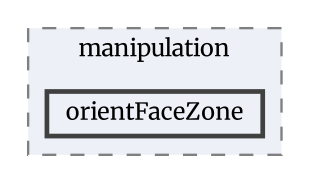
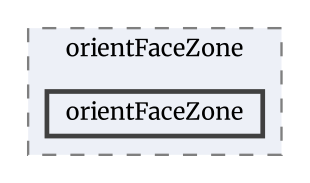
(155, 50) -> (155, 50)
